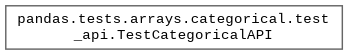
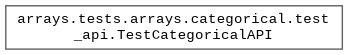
(174, 27) -> (174, 27)
